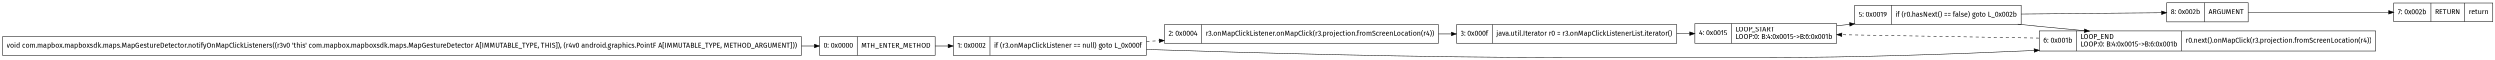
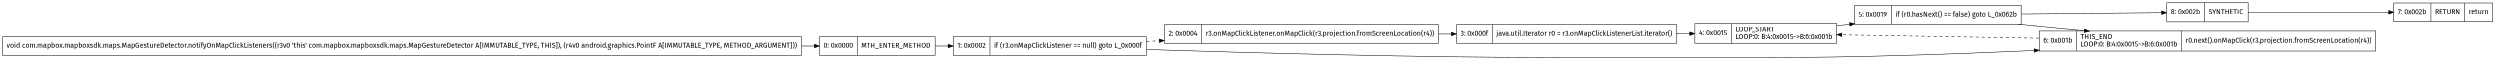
(2226, 12) -> (2226, 12)
(1956, 15) -> (1956, 15)
(2097, 37) -> (2097, 37)
